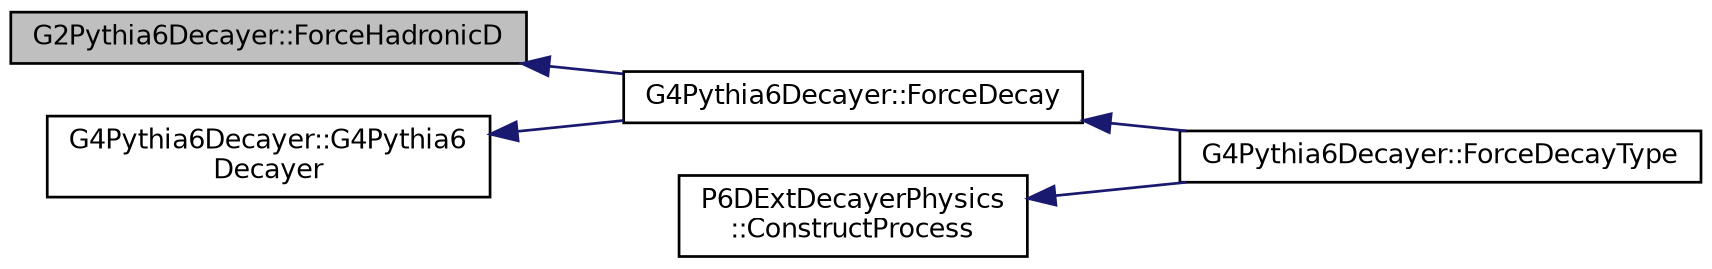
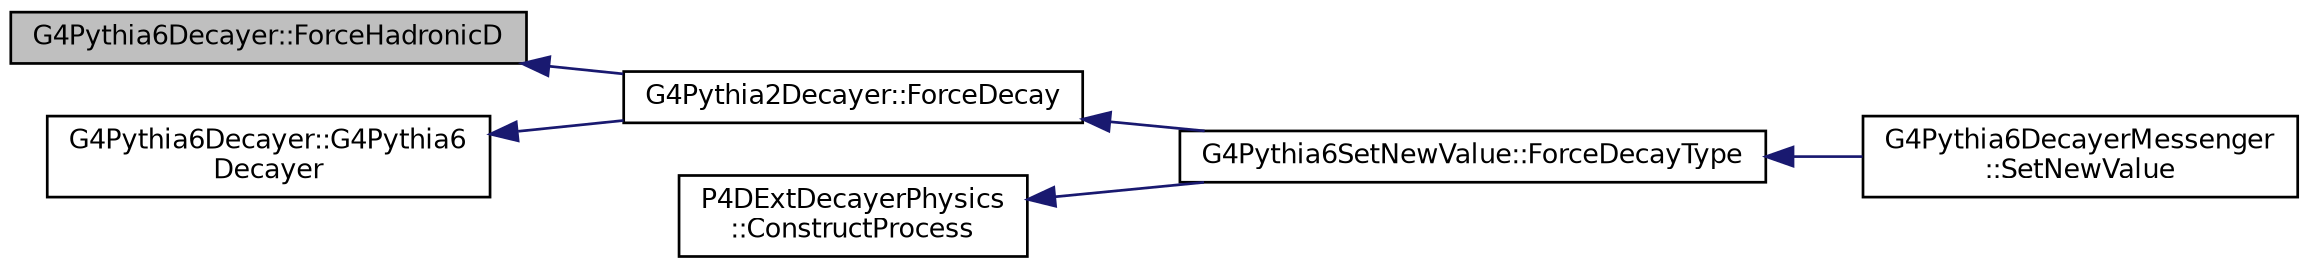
(269, 38) -> (269, 38)
(853, 97) -> (853, 97)
(1440, 157) -> (1473, 157)
none -> (2080, 157)
(853, 216) -> (853, 216)
